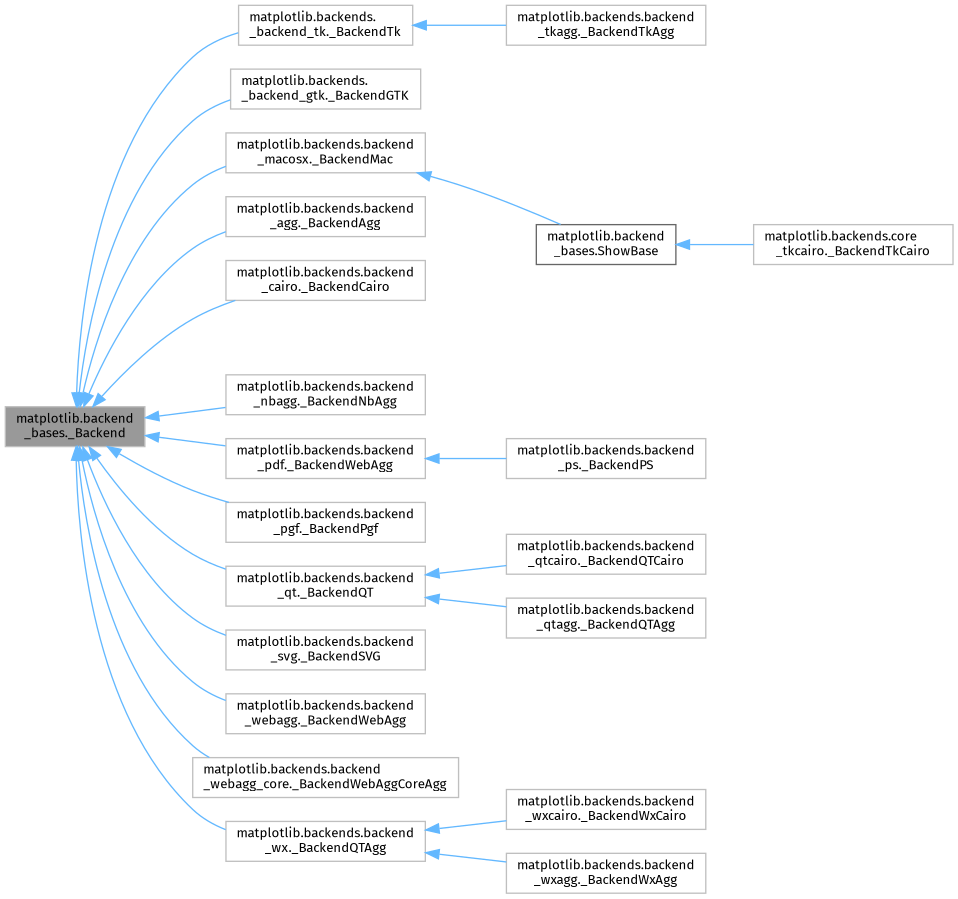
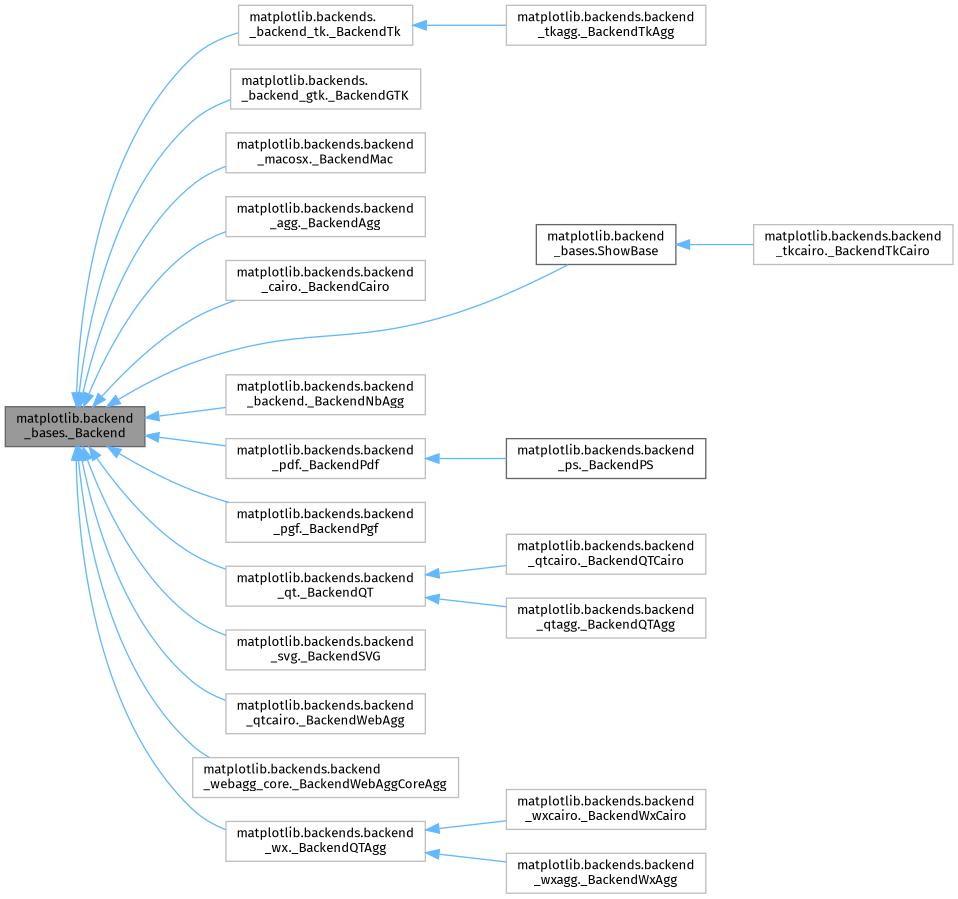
(496, 198) -> (344, 335)
(853, 245) -> (853, 245)
(326, 395) -> (326, 395)
(75, 427) -> (75, 427)
(326, 459) -> (326, 459)
(606, 459) -> (606, 459)
(326, 714) -> (326, 714)
